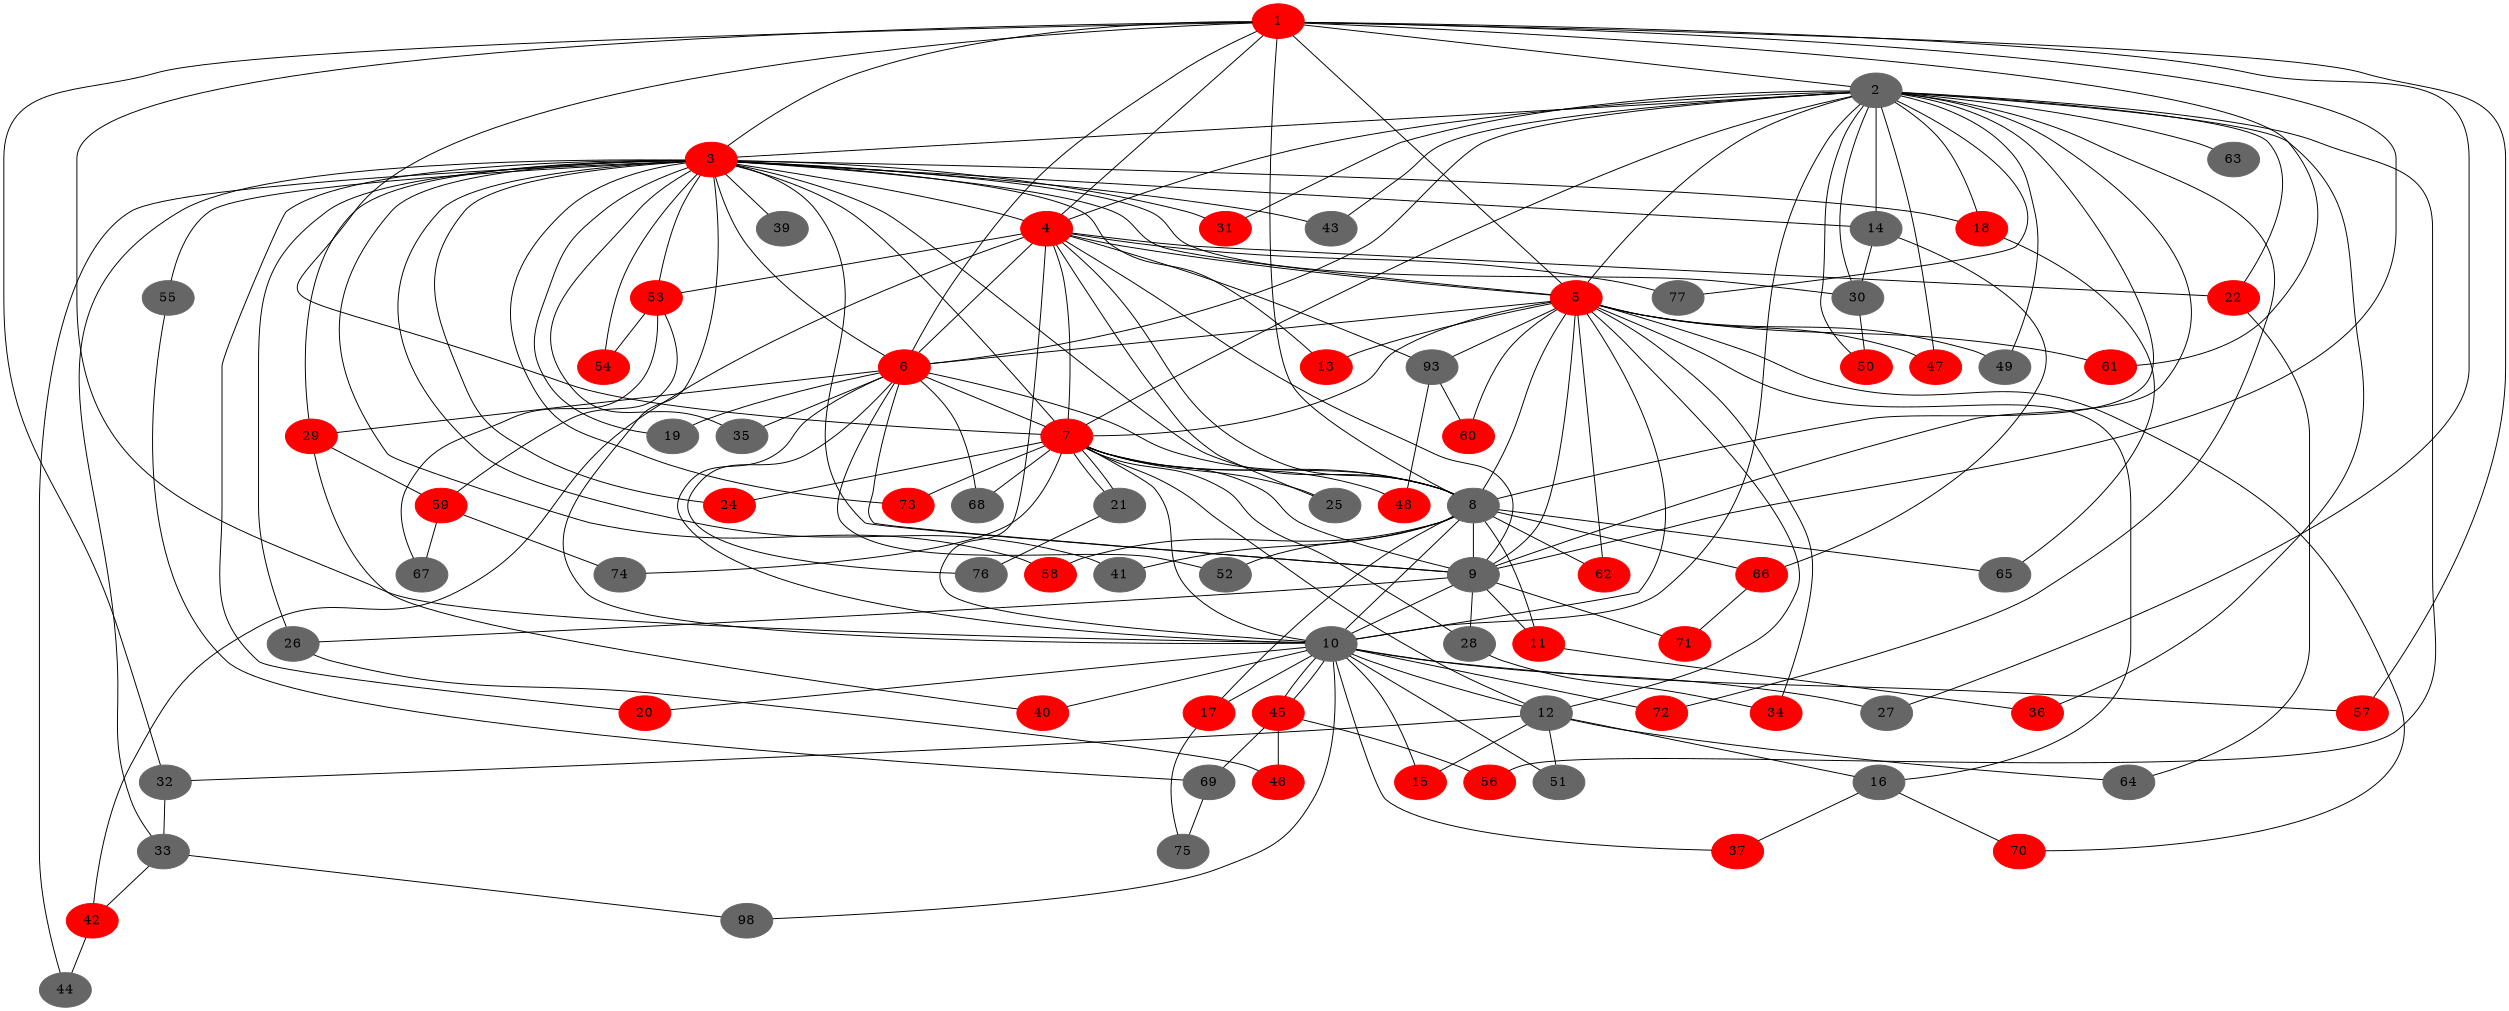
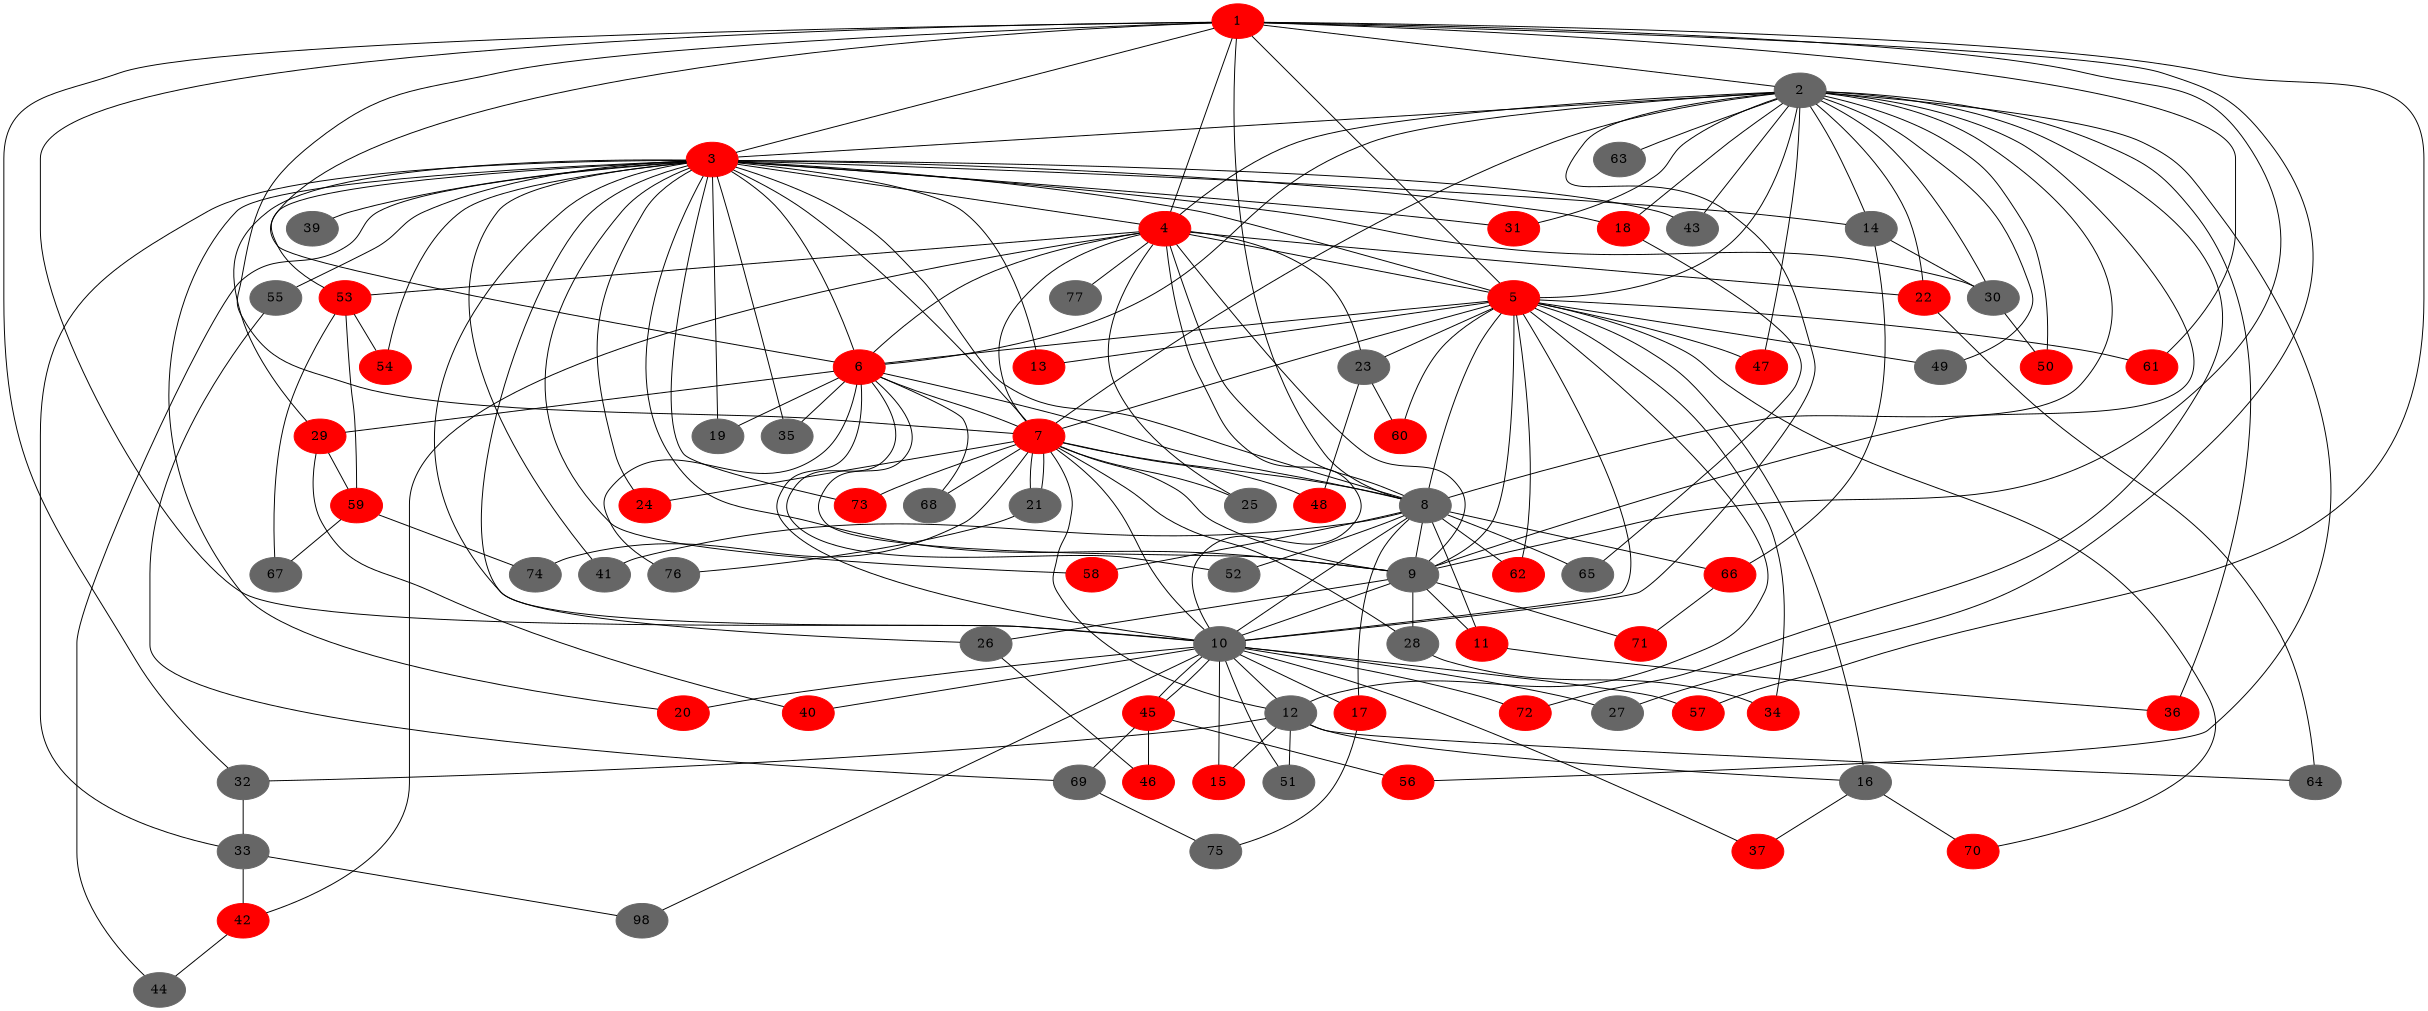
(1966, 259) -> none
(1432, 367) -> (1364, 367)
